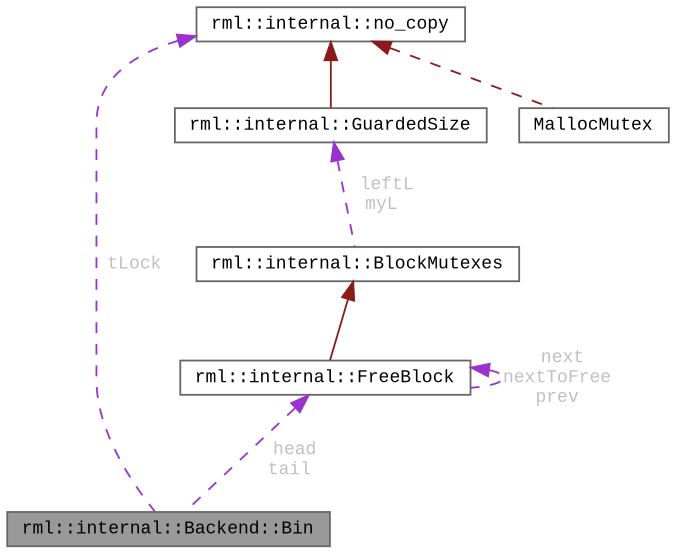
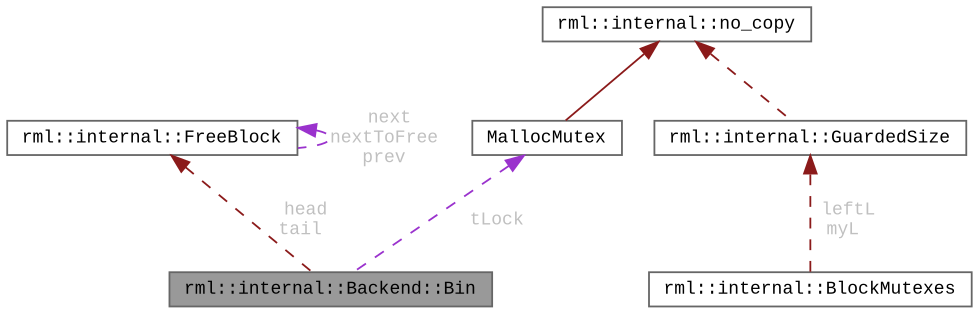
(471, 78) -> (605, 87)
(331, 84) -> (751, 87)
(346, 204) -> (810, 223)
(96, 262) -> (431, 219)
(339, 330) -> none
(240, 460) -> (249, 219)
